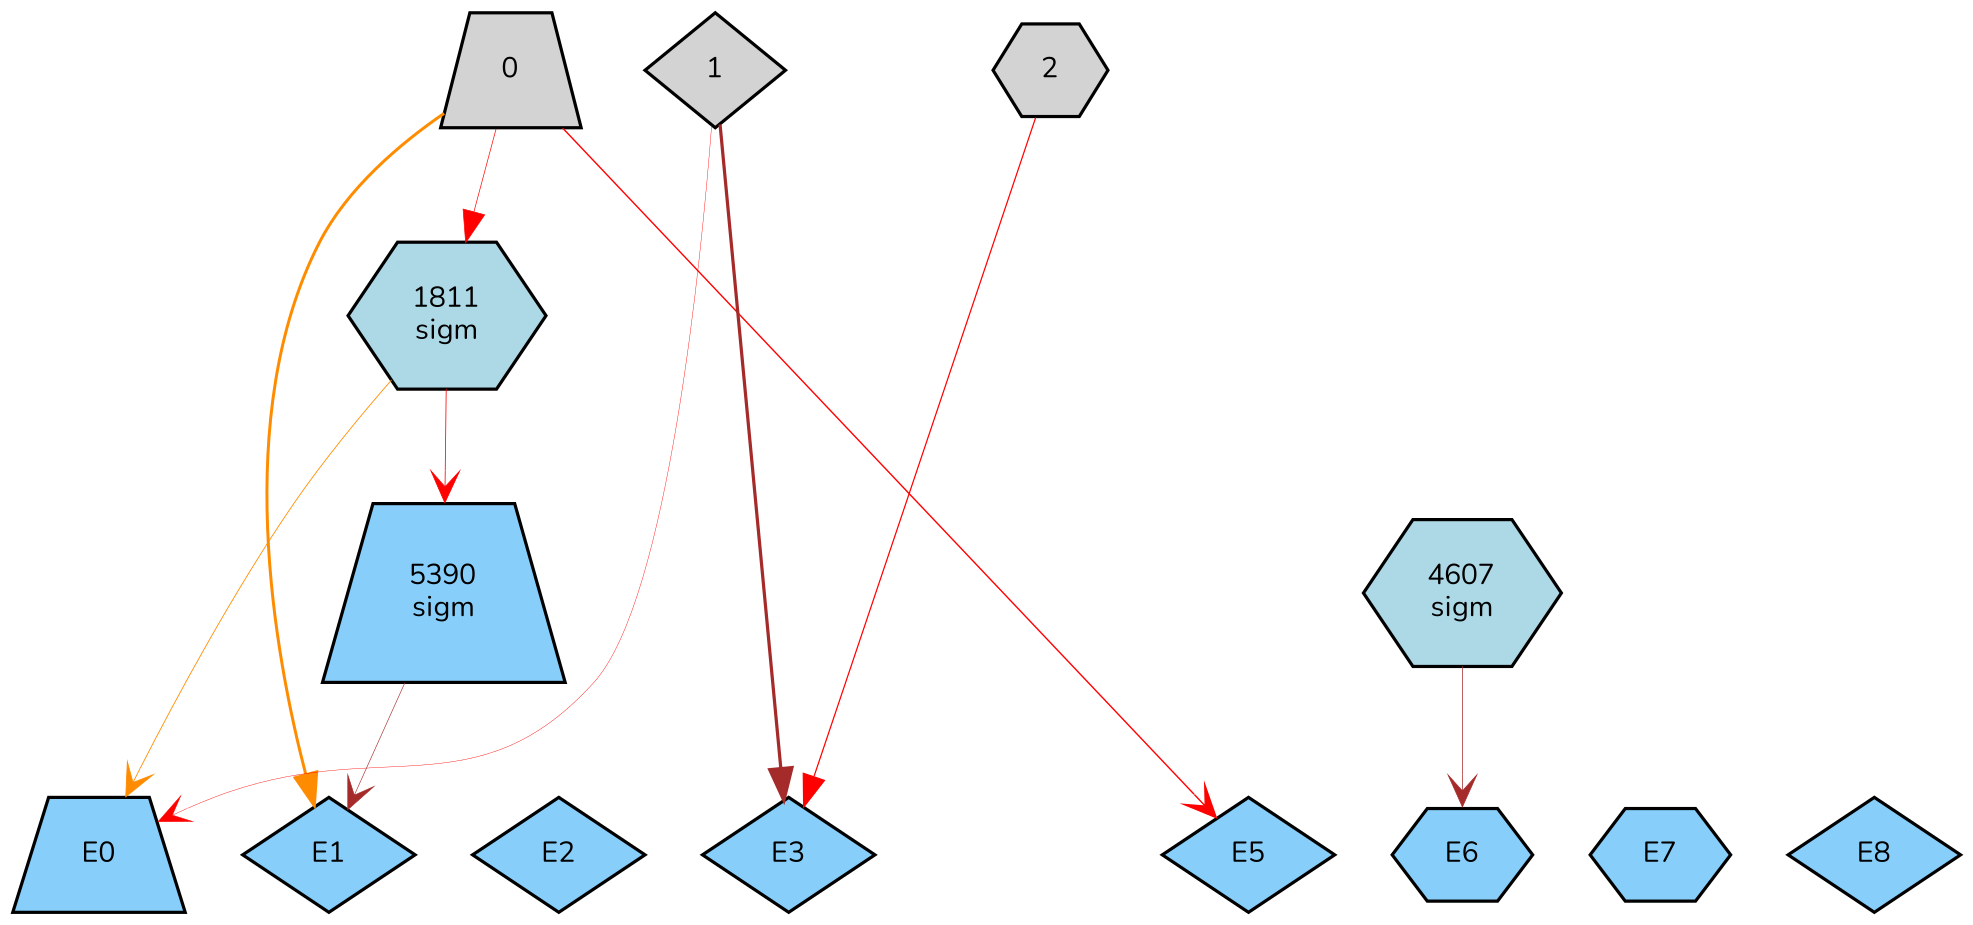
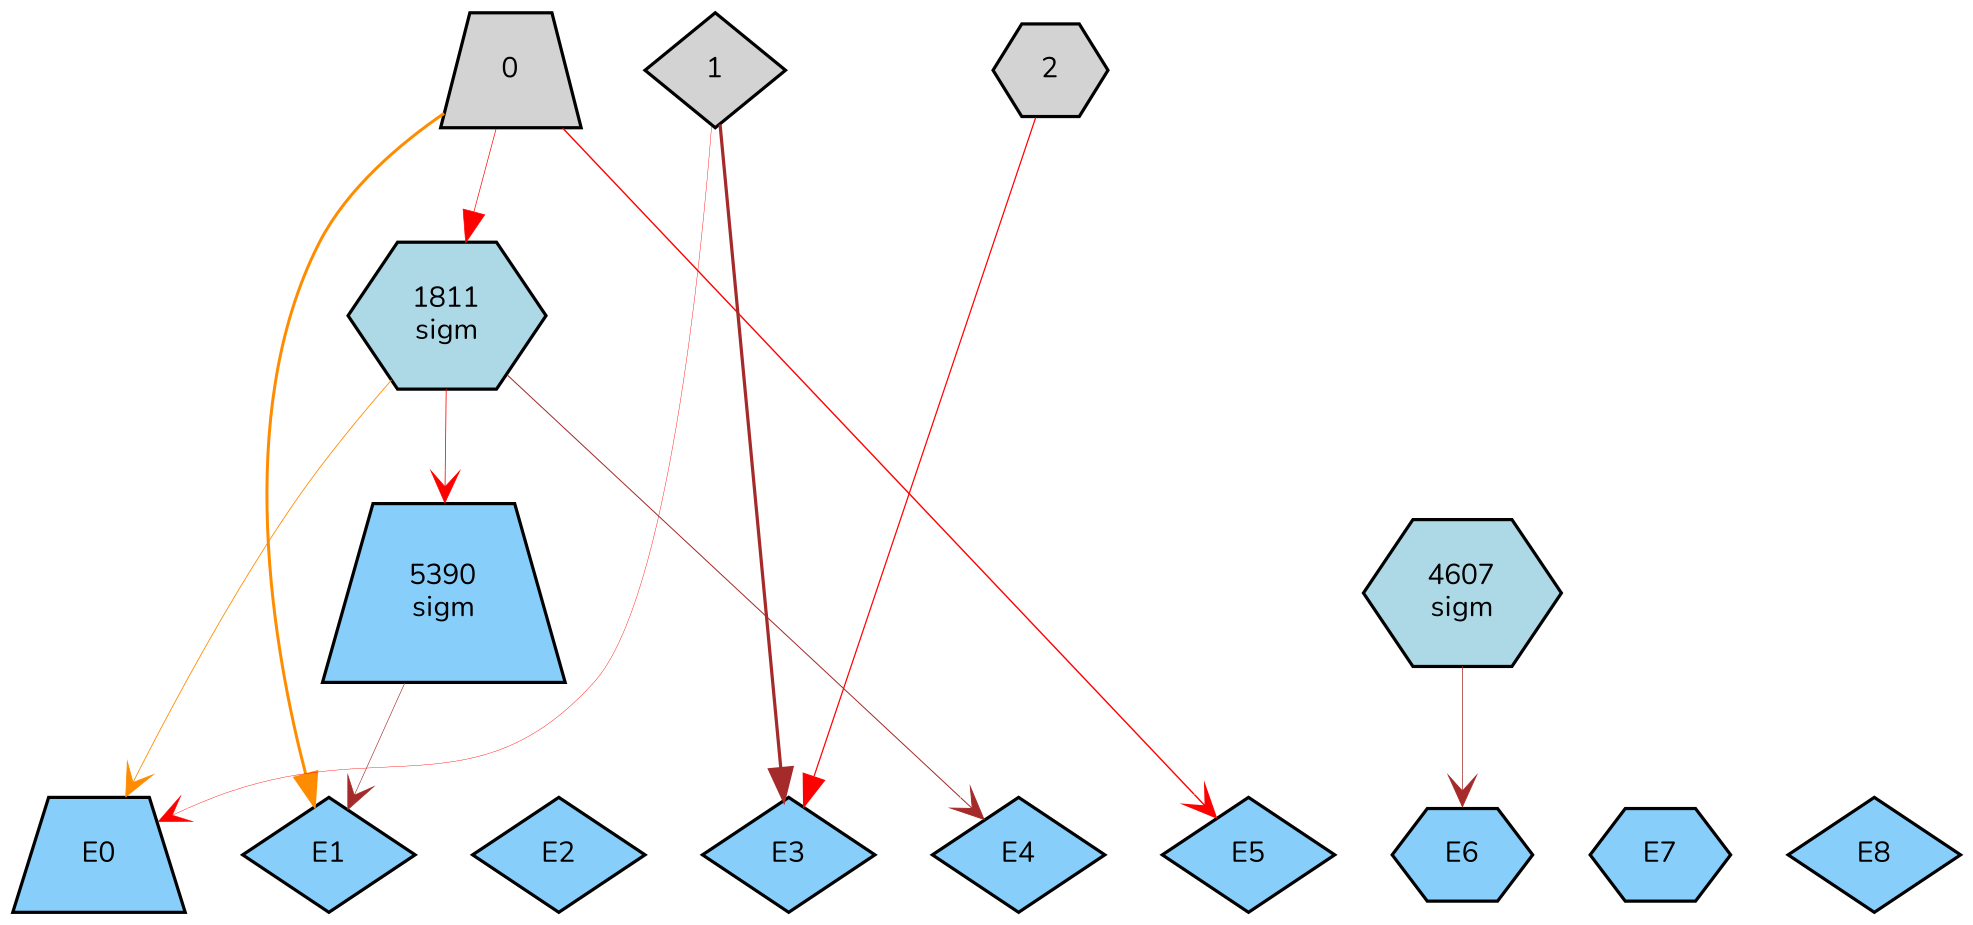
none -> (1019, 855)
